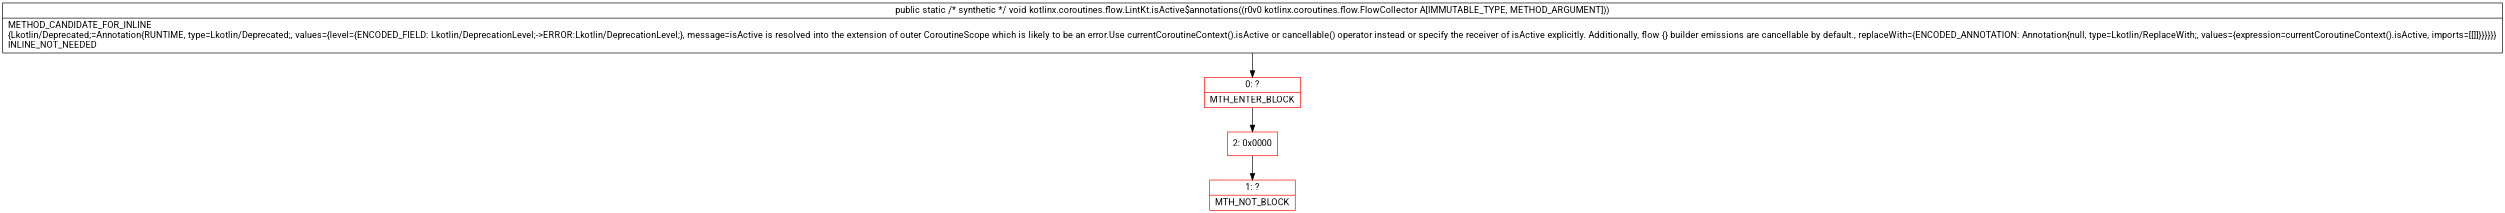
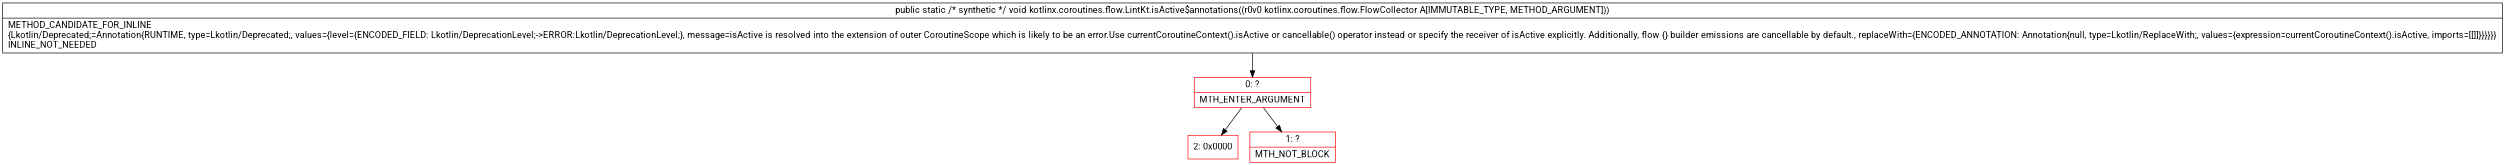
(1252, 100) -> (1252, 100)
(1252, 165) -> (1271, 117)
